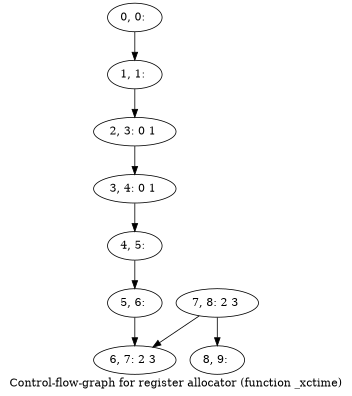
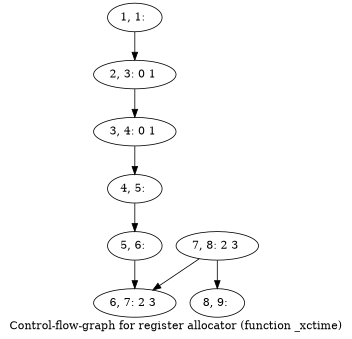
(135, 17) -> none
